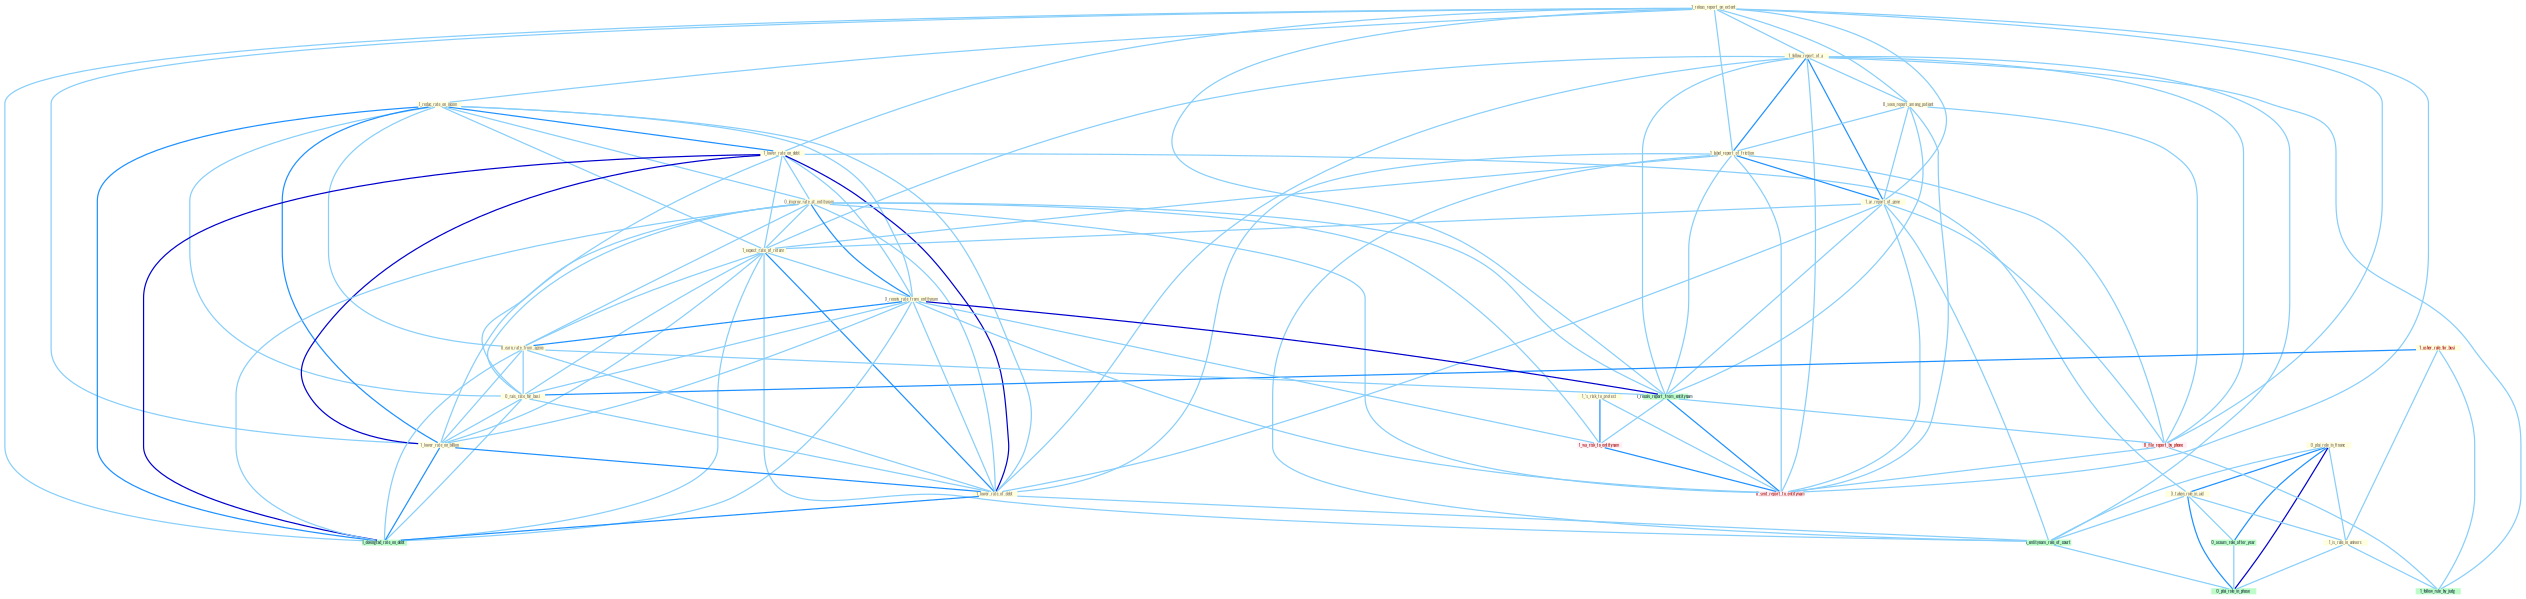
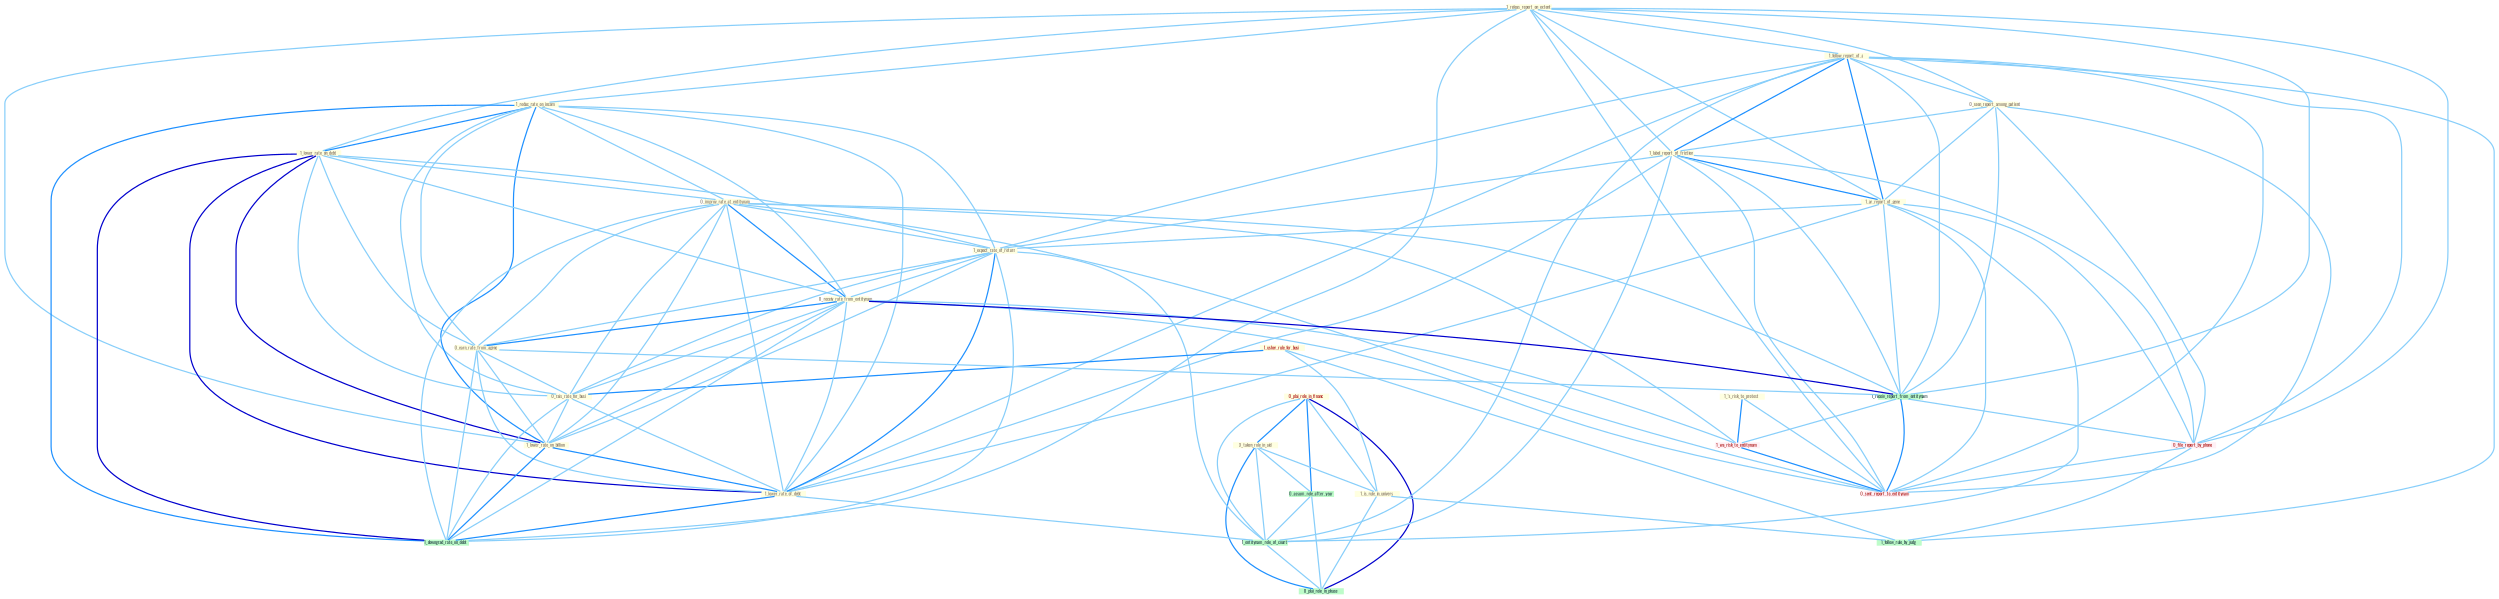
(1677, 169) -> (377, 268)
(2329, 445) -> (1307, 397)
none -> (1288, 518)
